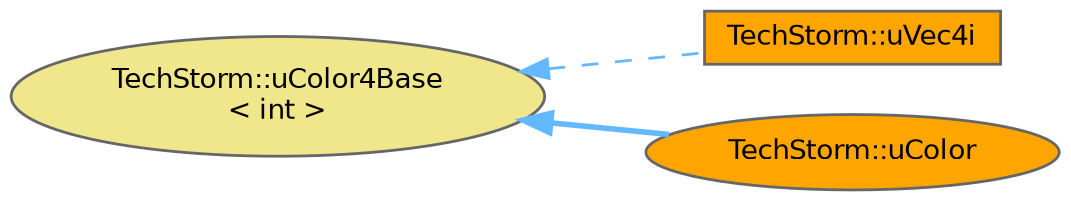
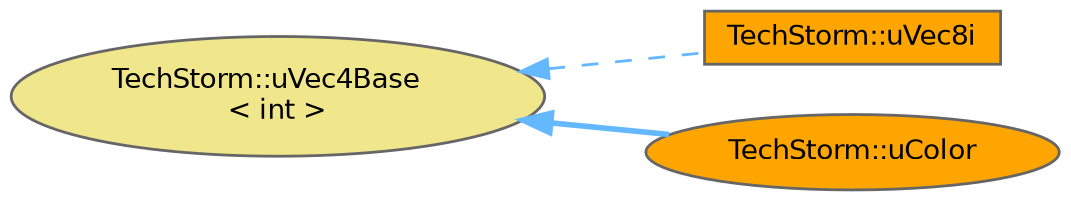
(853, 38) -> (853, 38)
(278, 96) -> (278, 96)
